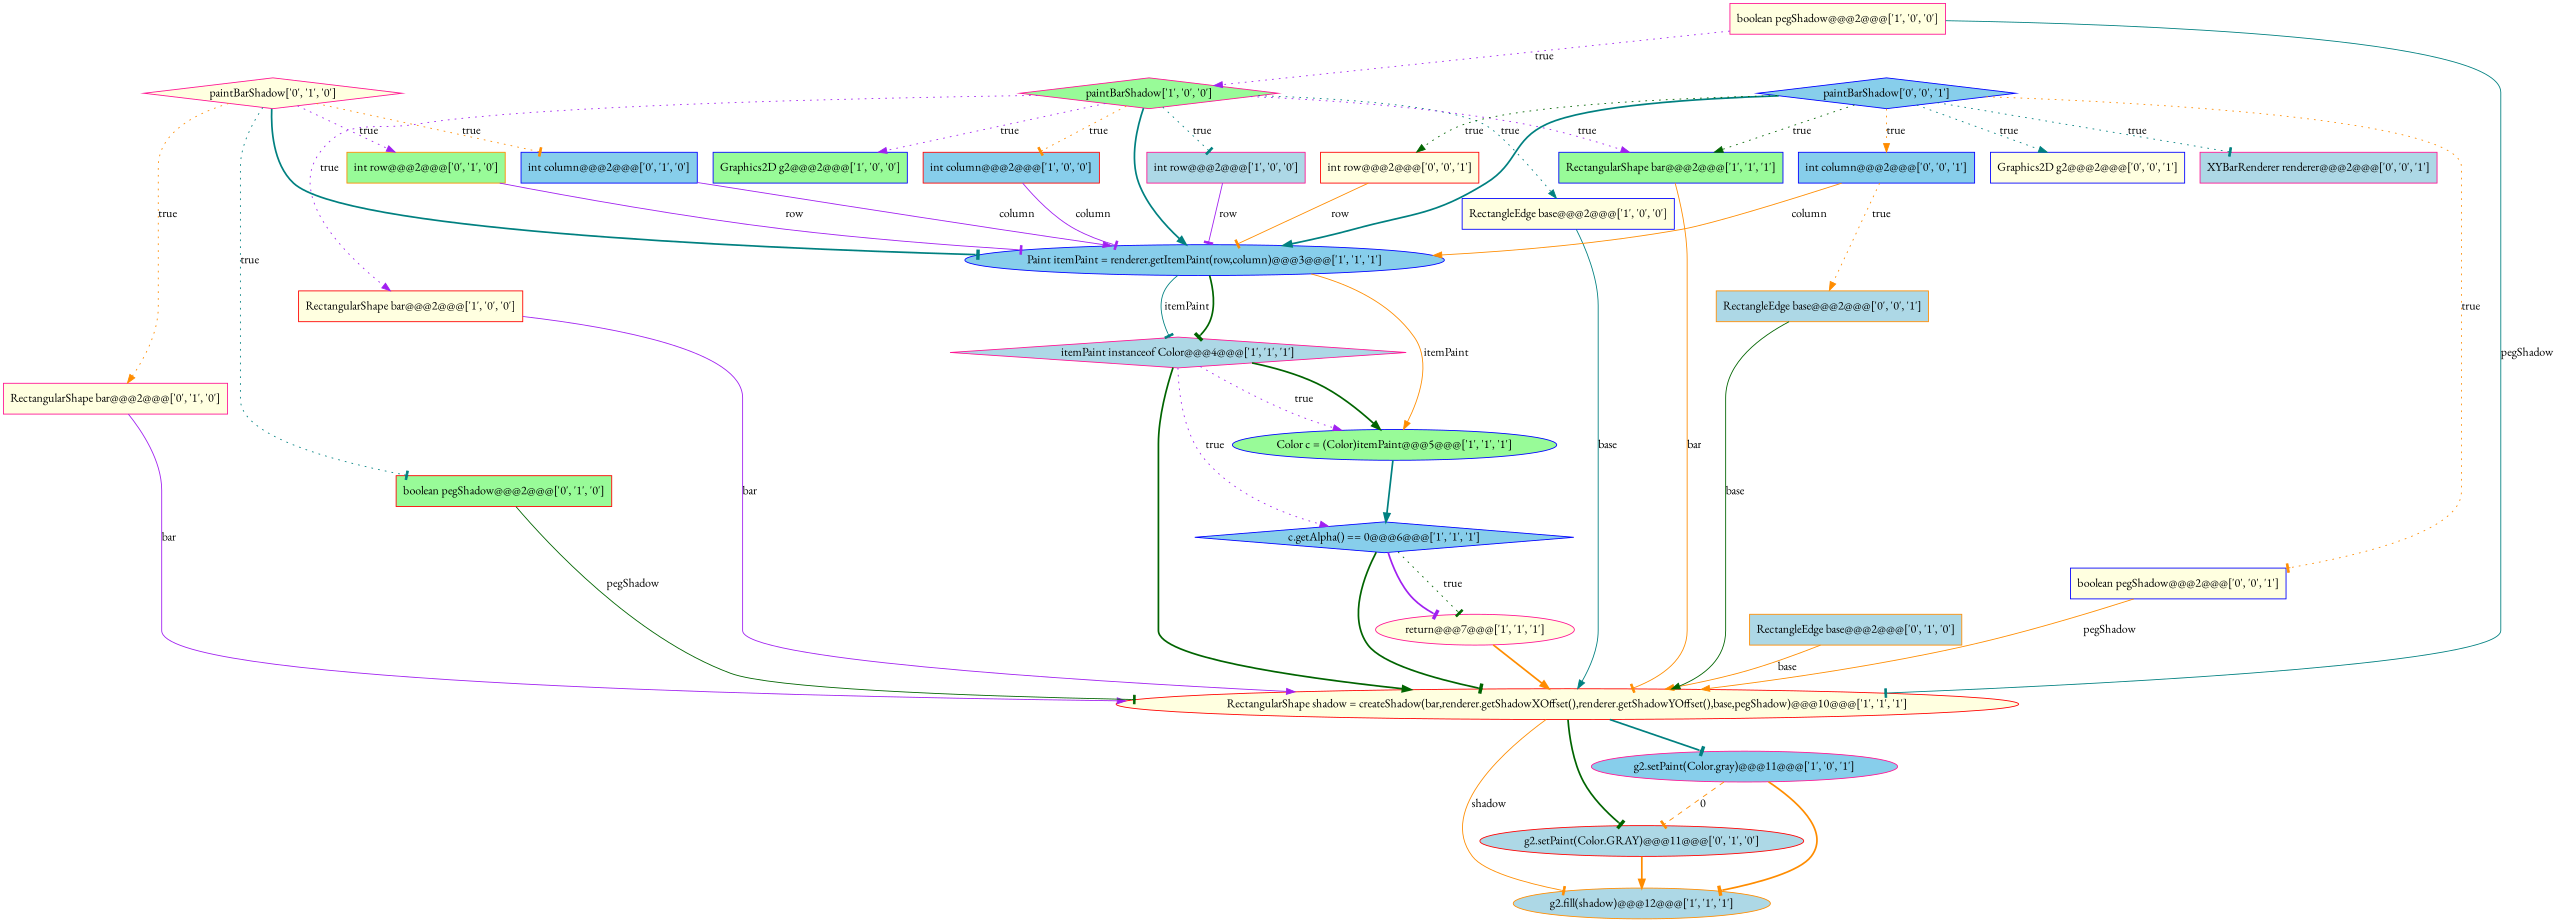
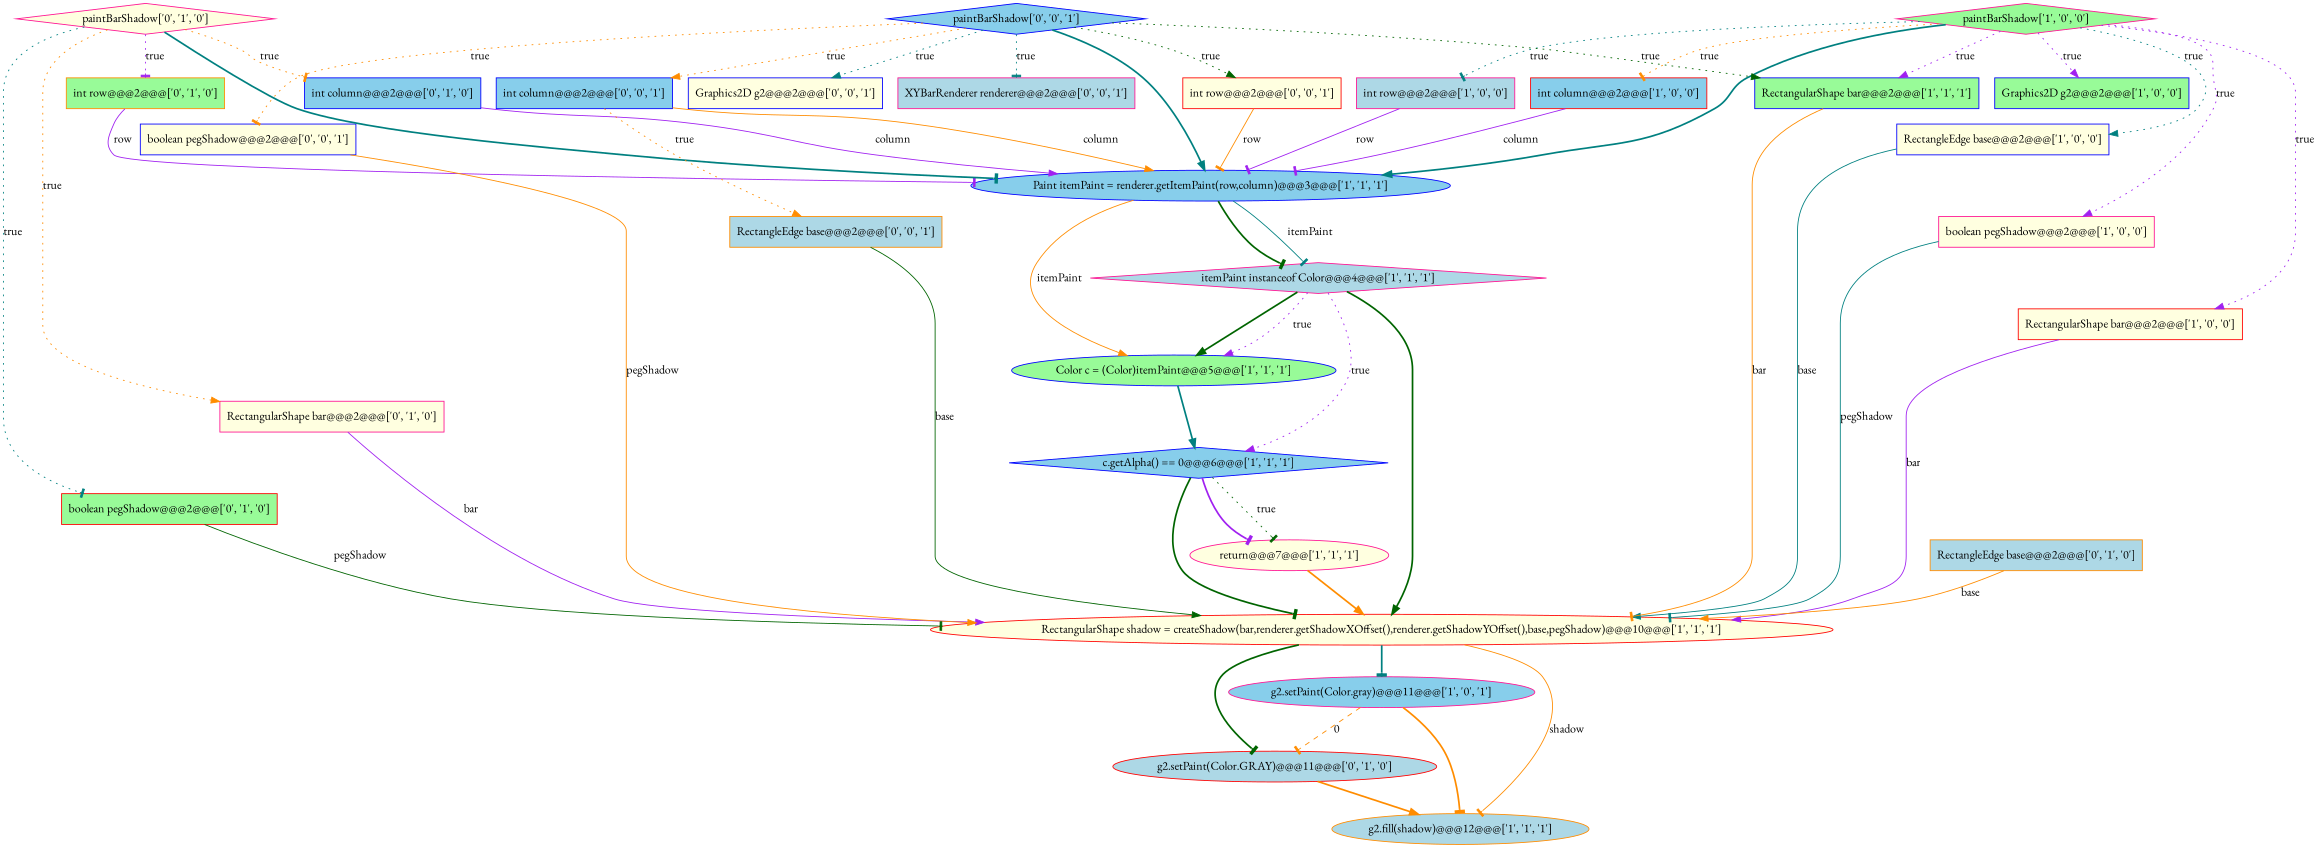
(1476, 58) -> (2214, 108)
(342, 127) -> (145, 54)
